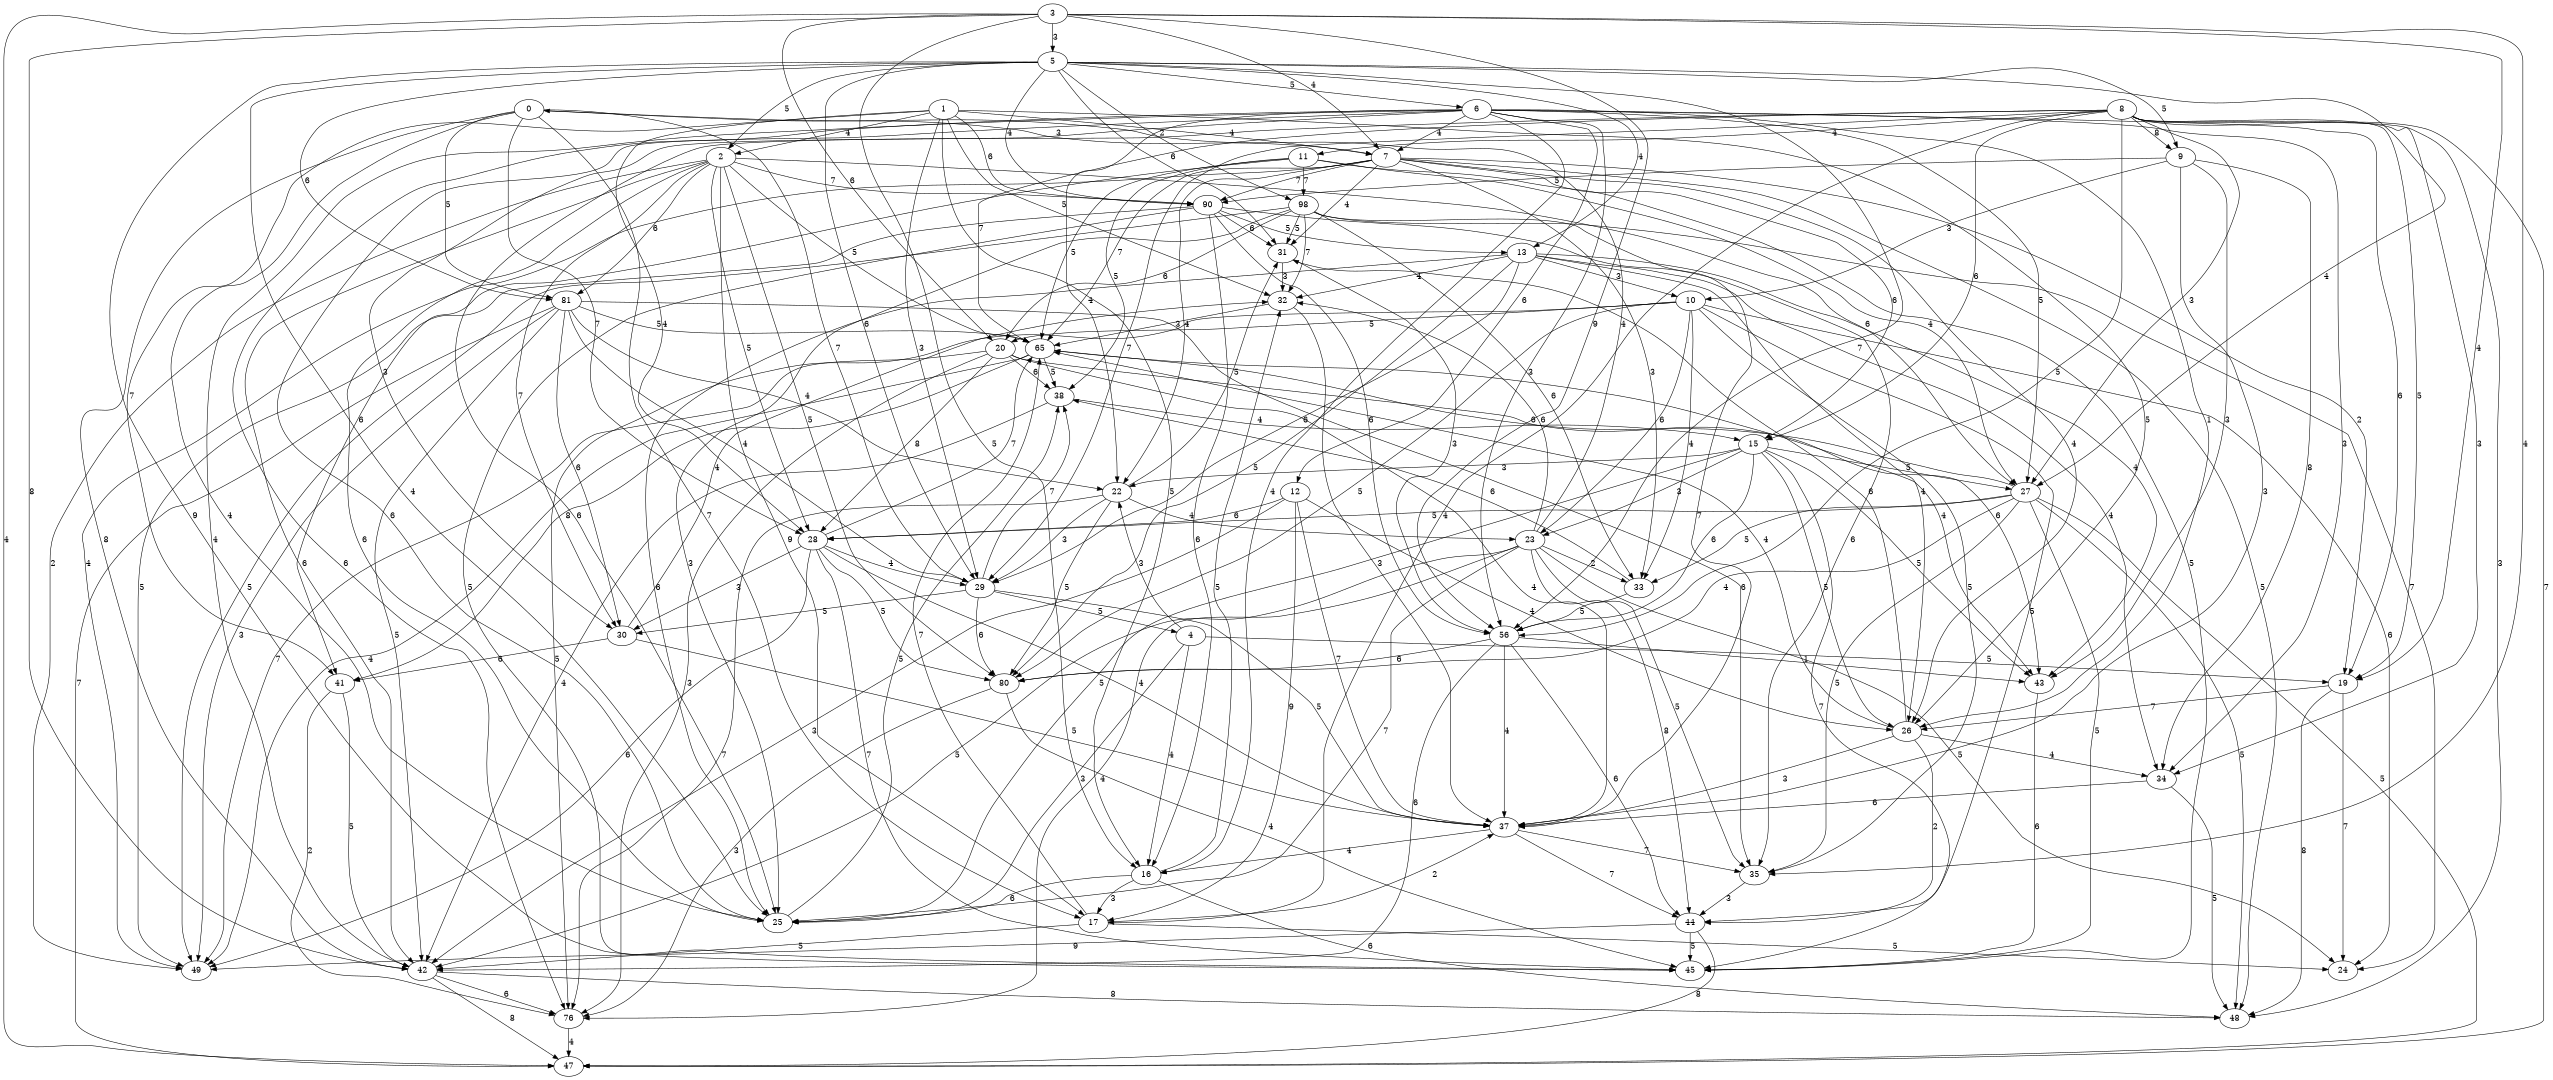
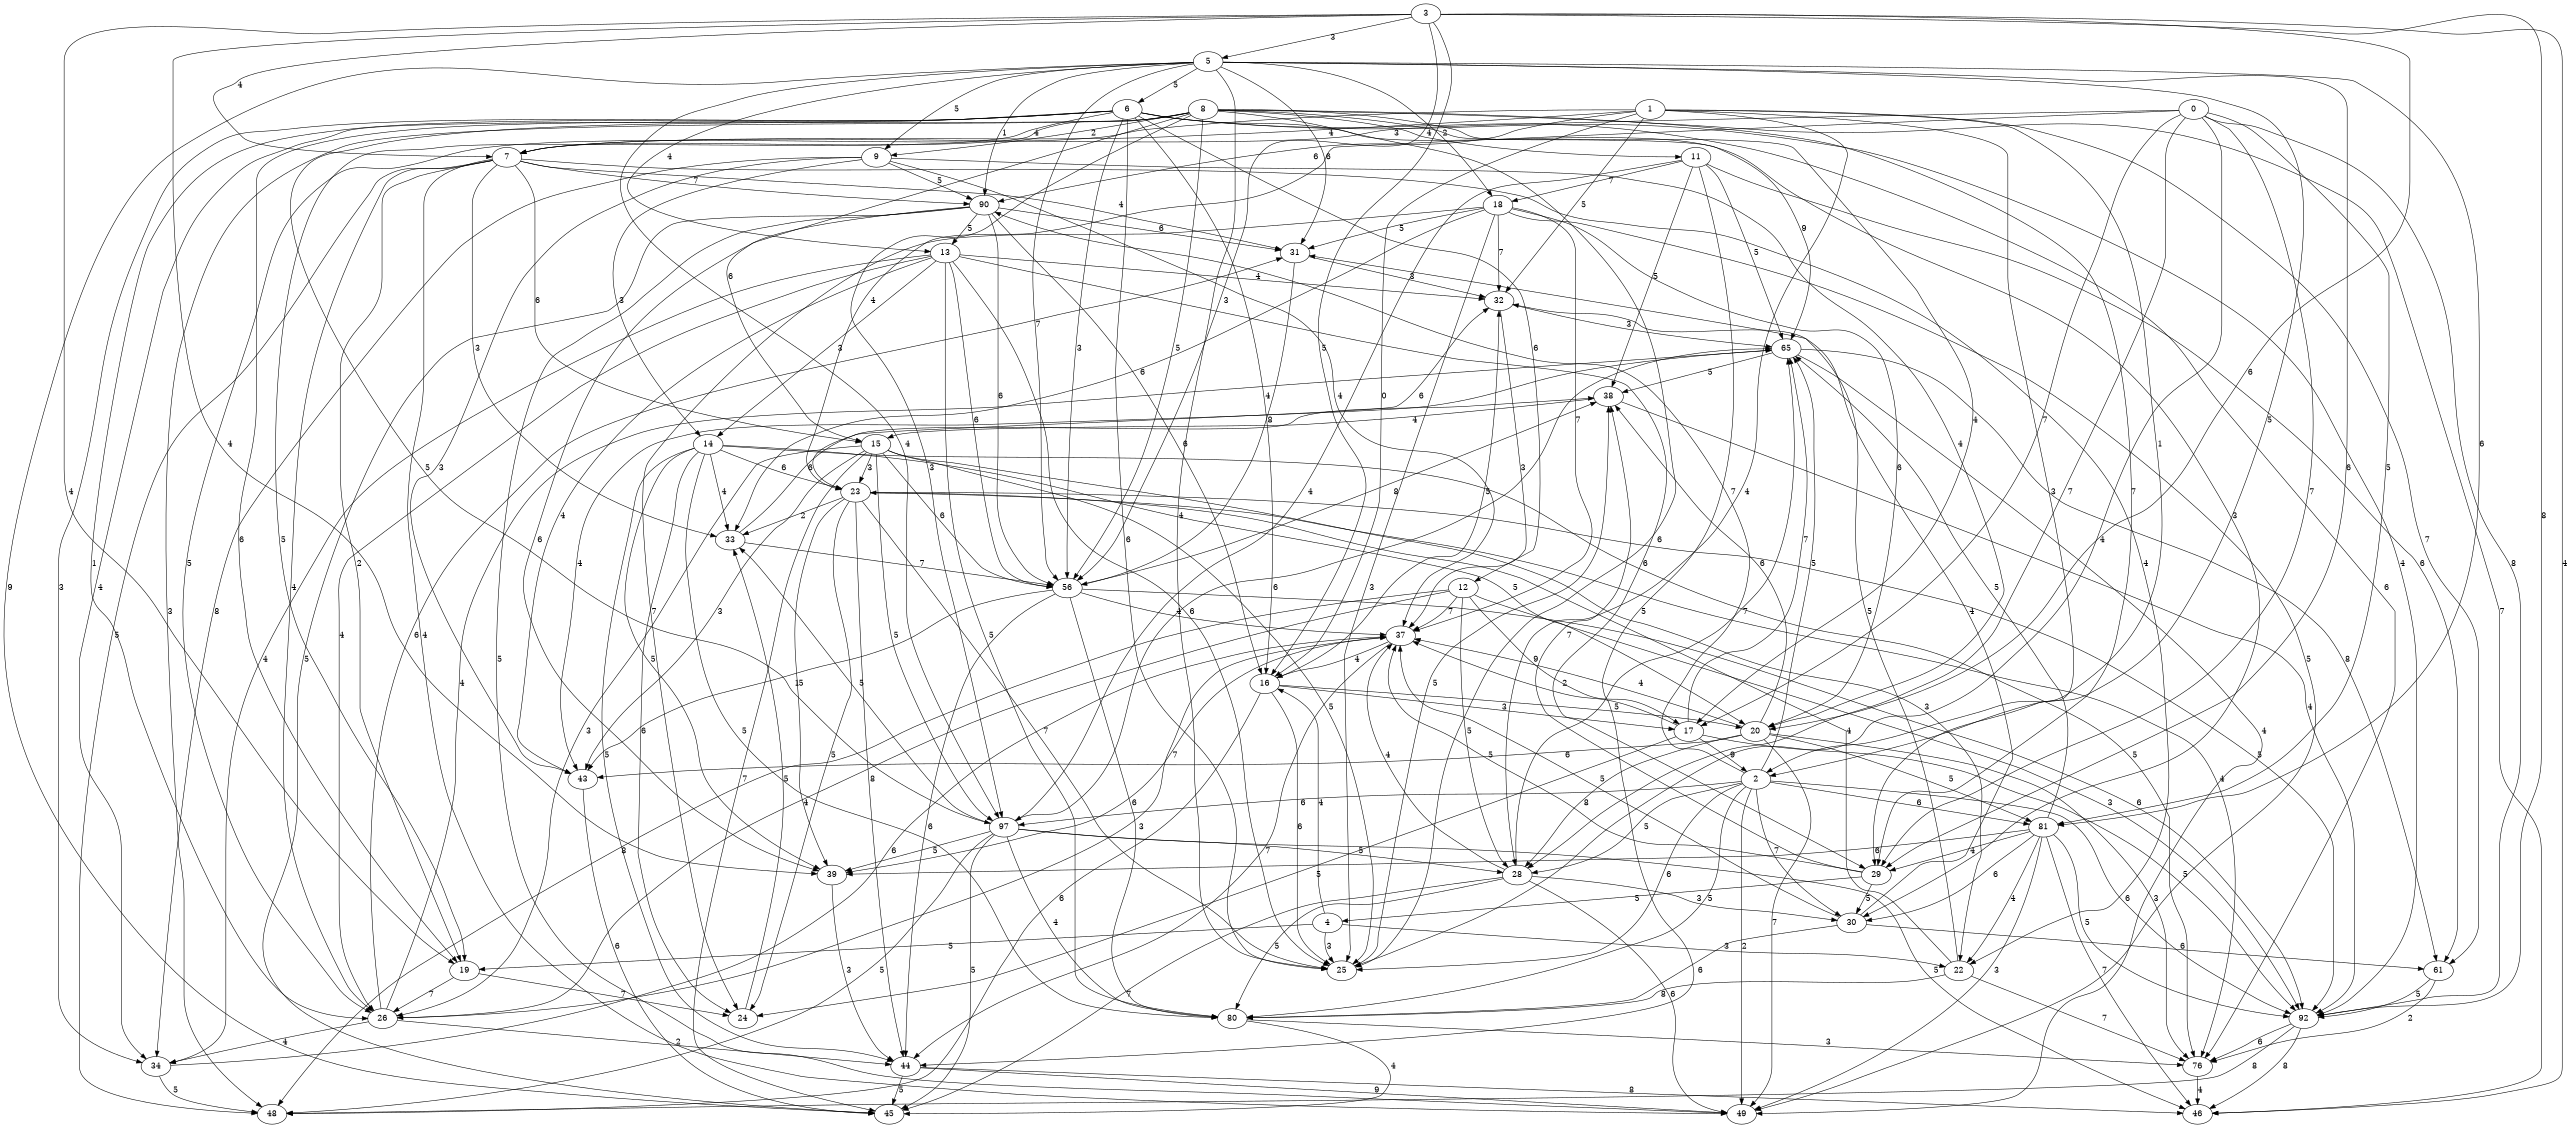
(848, 133) -> (2160, 444)
(1010, 133) -> (1005, 133)
(2157, 133) -> (1094, 133)
(1185, 139) -> (1289, 184)
(1130, 152) -> none
(1167, 188) -> none
none -> (1694, 192)
(1304, 205) -> (1498, 205)
(981, 229) -> (1804, 229)
(1691, 301) -> (708, 444)
(1596, 325) -> (1226, 301)
none -> (976, 440)
(1455, 444) -> (1270, 420)
(2479, 444) -> (100, 588)
(1172, 492) -> (1384, 397)
(2026, 492) -> (1004, 827)
(2265, 492) -> (1340, 397)
(2159, 493) -> (1679, 937)
none -> (1326, 508)
(1236, 516) -> (1469, 732)
(1055, 538) -> none
(1919, 564) -> (720, 612)
(892, 569) -> none
(1067, 588) -> (1664, 995)
(1826, 588) -> (589, 732)
(813, 601) -> (1717, 750)
(1582, 612) -> (922, 564)
(977, 636) -> (1642, 995)
(340, 684) -> (2438, 971)
none -> (1497, 701)
none -> (1900, 771)
none -> (783, 793)
(2301, 858) -> (886, 741)
(1755, 875) -> (832, 875)
(422, 971) -> (2304, 1019)
(569, 1066) -> (2198, 1114)
